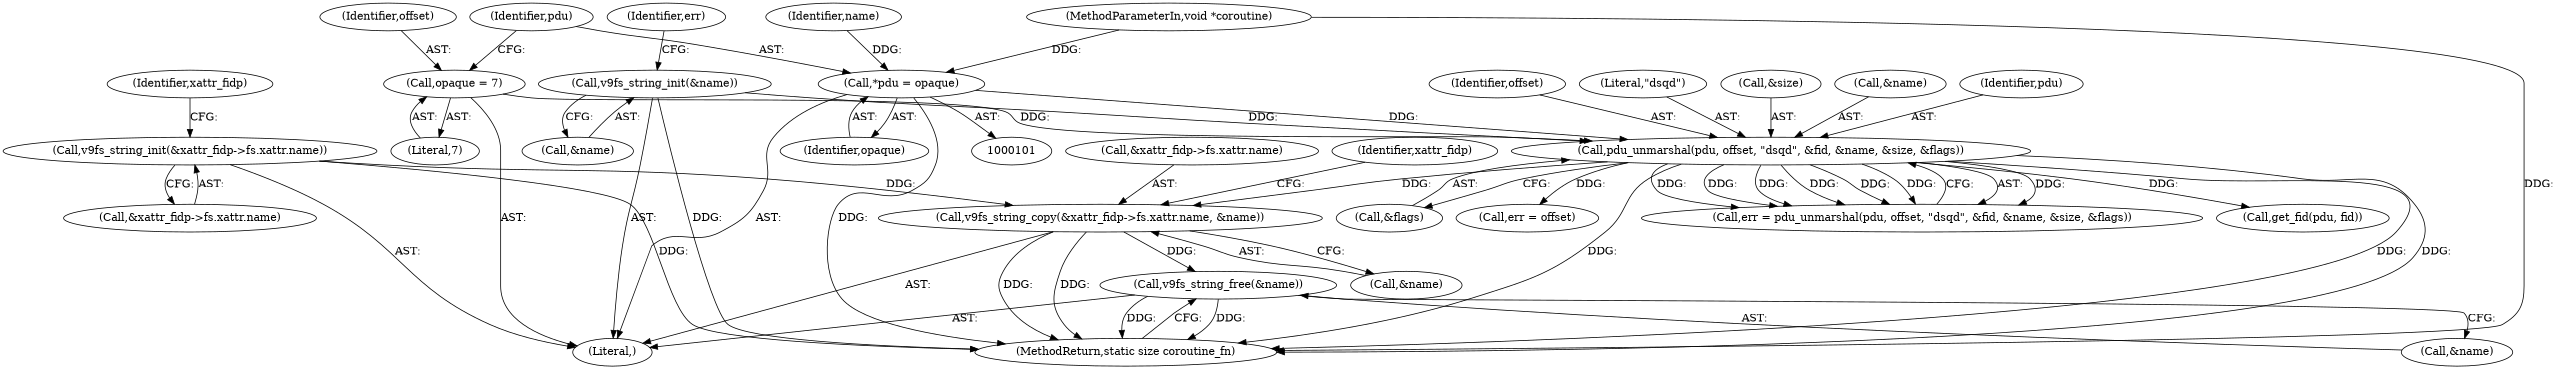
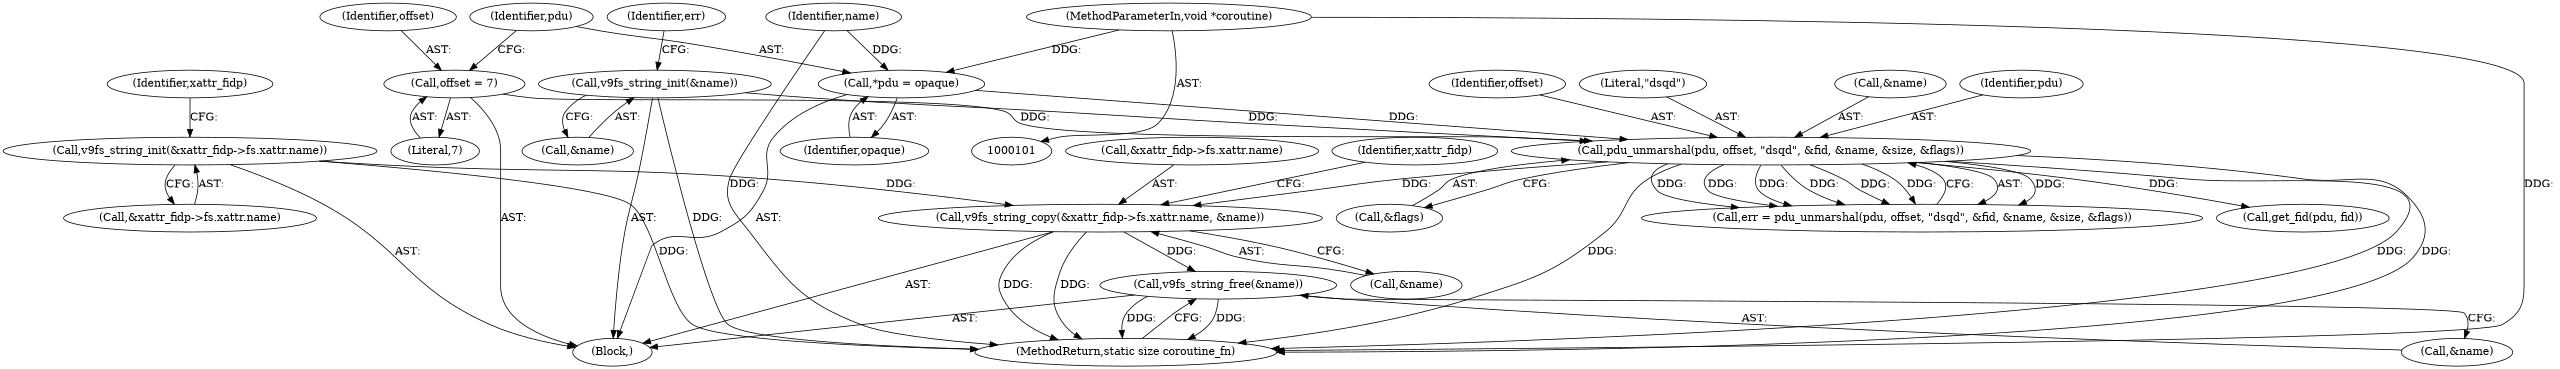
(454, 84) -> (454, 84)
(1771, 84) -> none
(961, 113) -> (1152, 127)
(1527, 218) -> none
(828, 240) -> (763, 249)
(612, 352) -> (612, 352)
